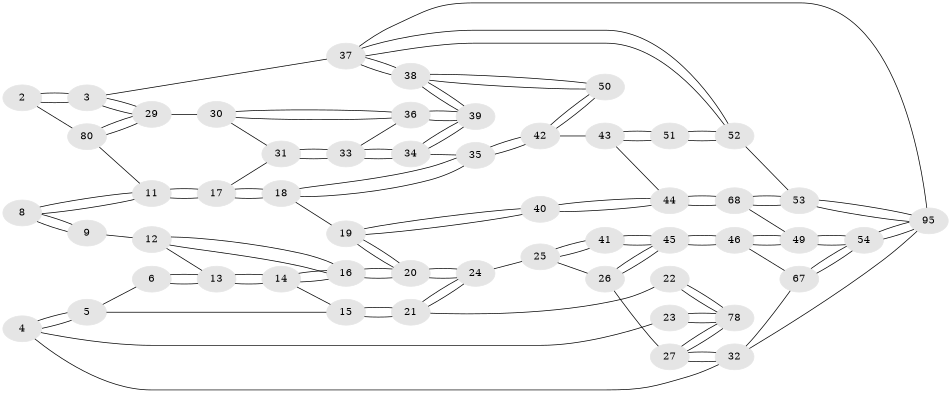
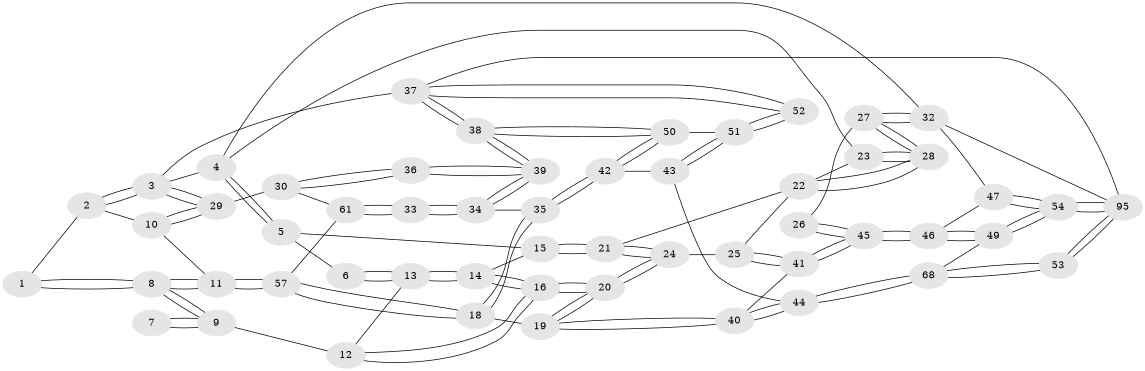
none -> (702, 132)
(378, 135) -> none
(87, 137) -> (152, 225)
(281, 154) -> (346, 210)
(767, 168) -> none
none -> (837, 169)
none -> (184, 177)
(217, 194) -> (281, 284)
(573, 268) -> (766, 220)
(799, 279) -> (994, 197)
none -> (22, 284)
none -> (767, 292)
(735, 318) -> (929, 157)
none -> (152, 323)
